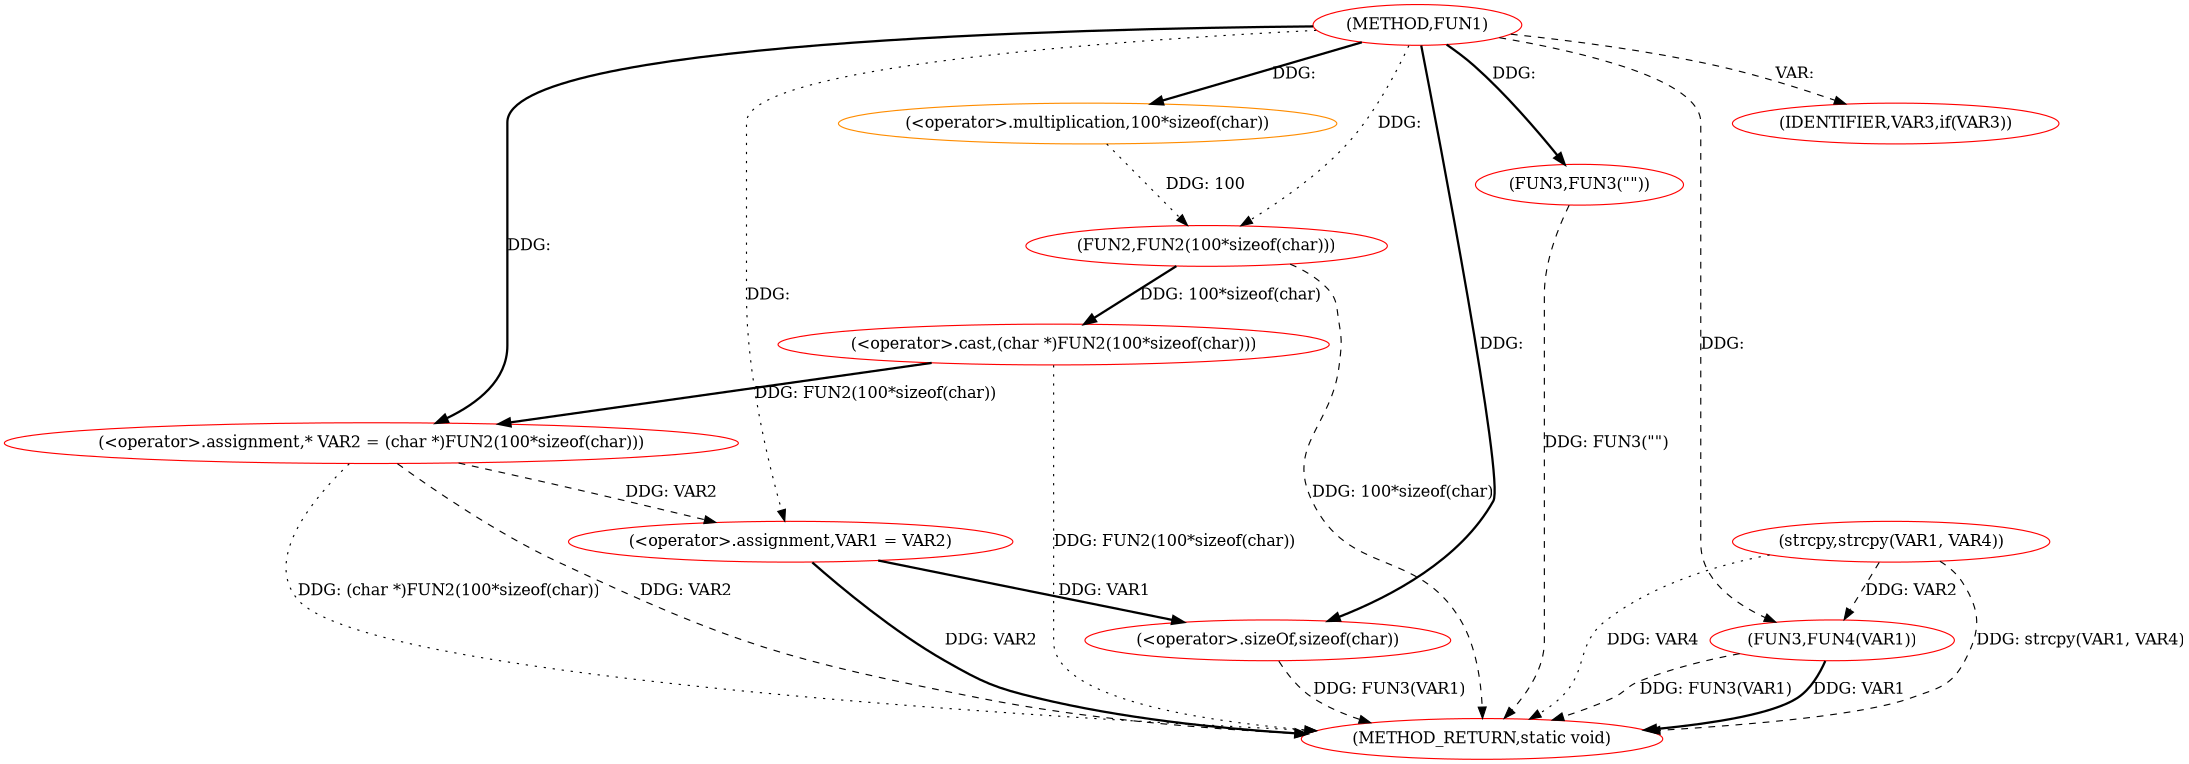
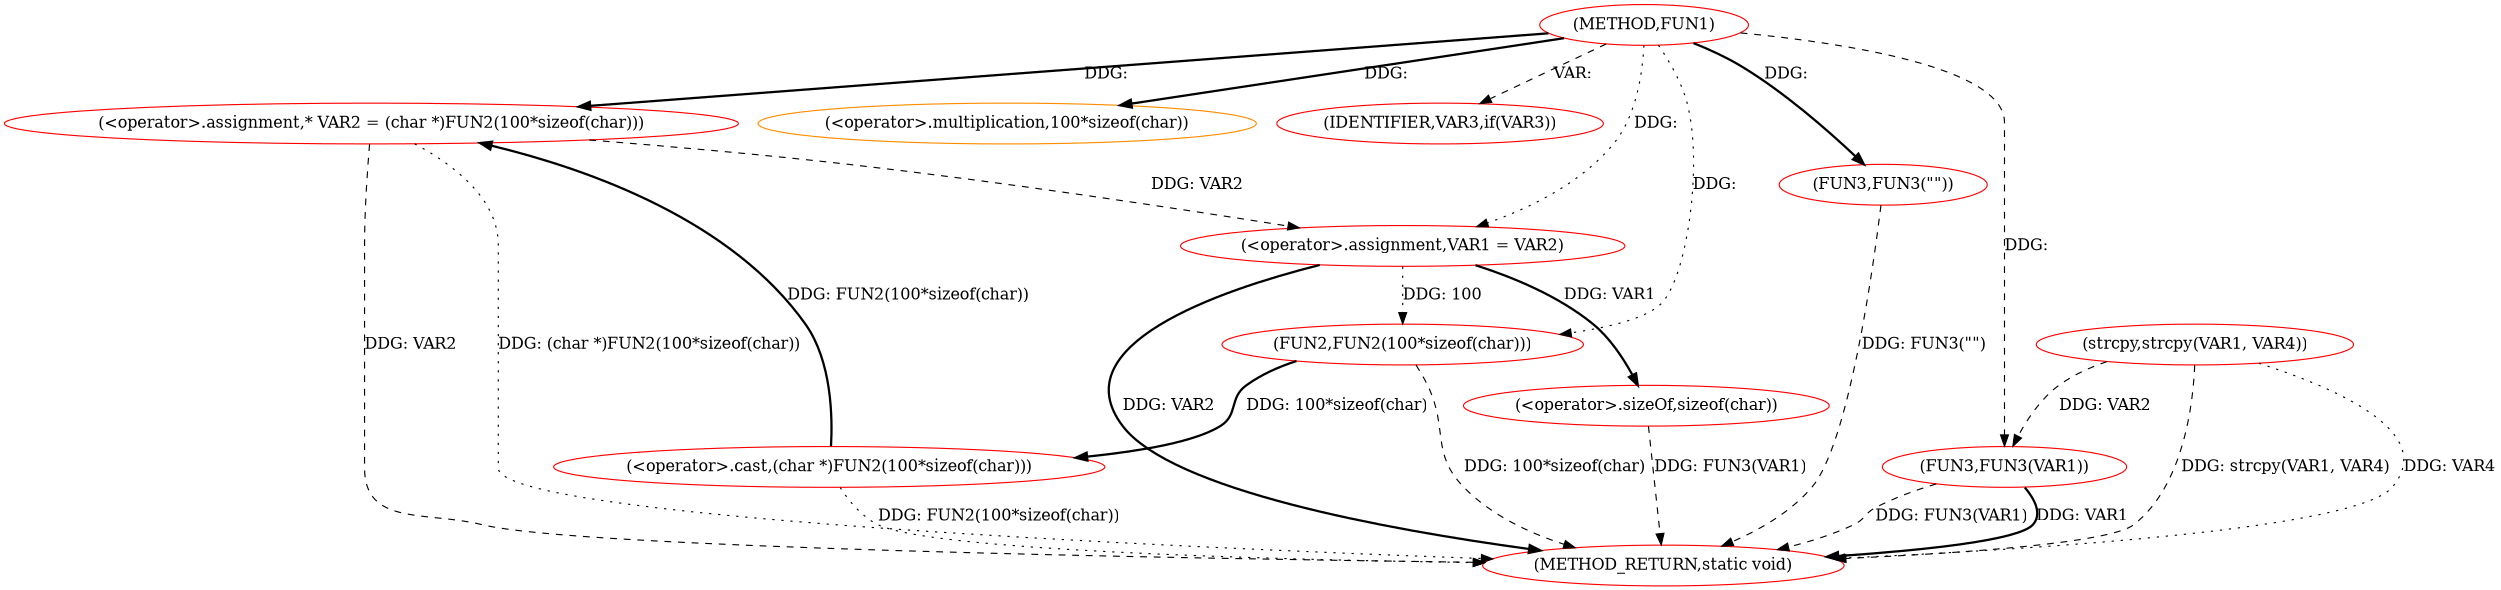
(1143, 181) -> (1403, 290)
(1480, 369) -> none
(1832, 640) -> (2005, 467)
